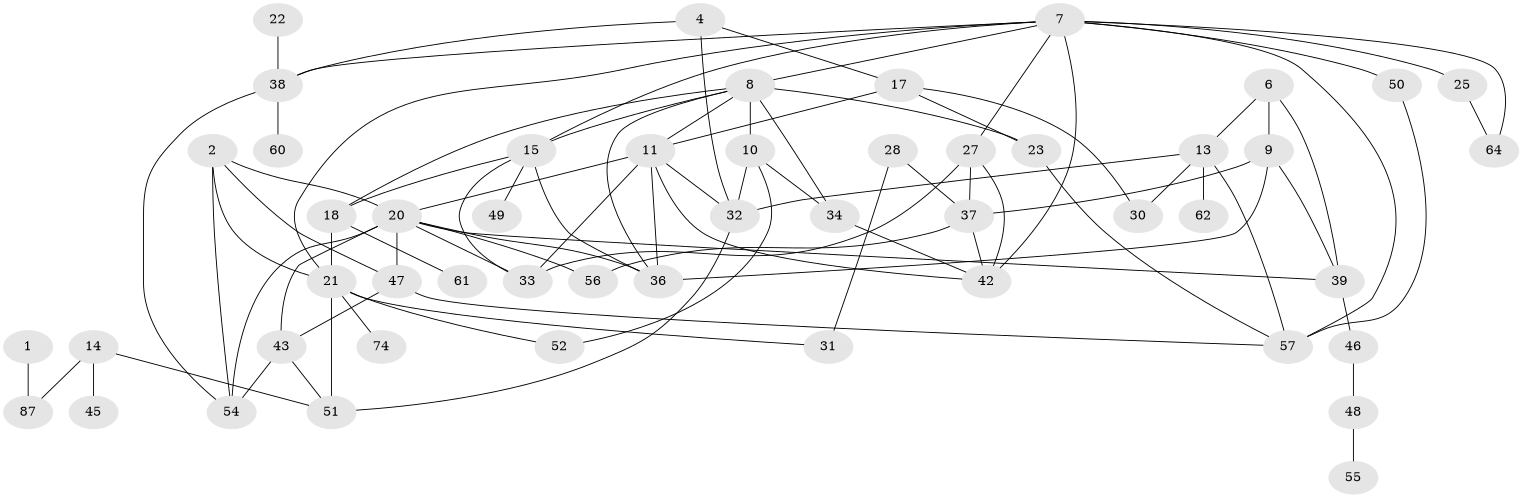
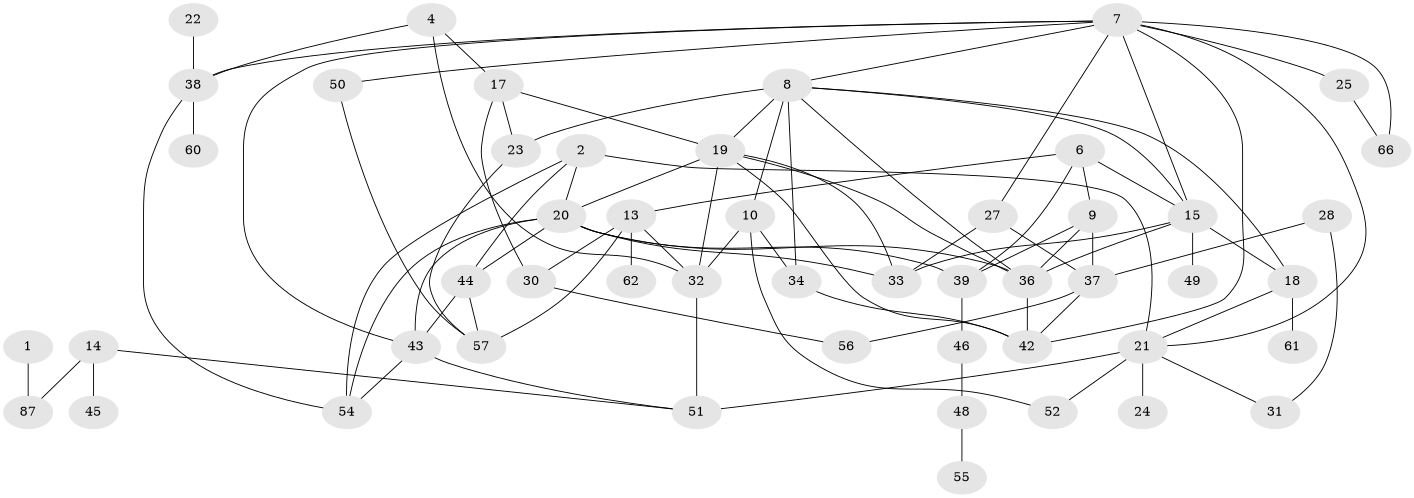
(1344, 110) -> (332, 62)
(650, 151) -> (720, 151)
(1494, 151) -> (1386, 151)
none -> (1136, 183)
(1004, 219) -> (1027, 314)
(502, 245) -> (688, 316)
(397, 282) -> (466, 282)
(382, 347) -> (1143, 412)
